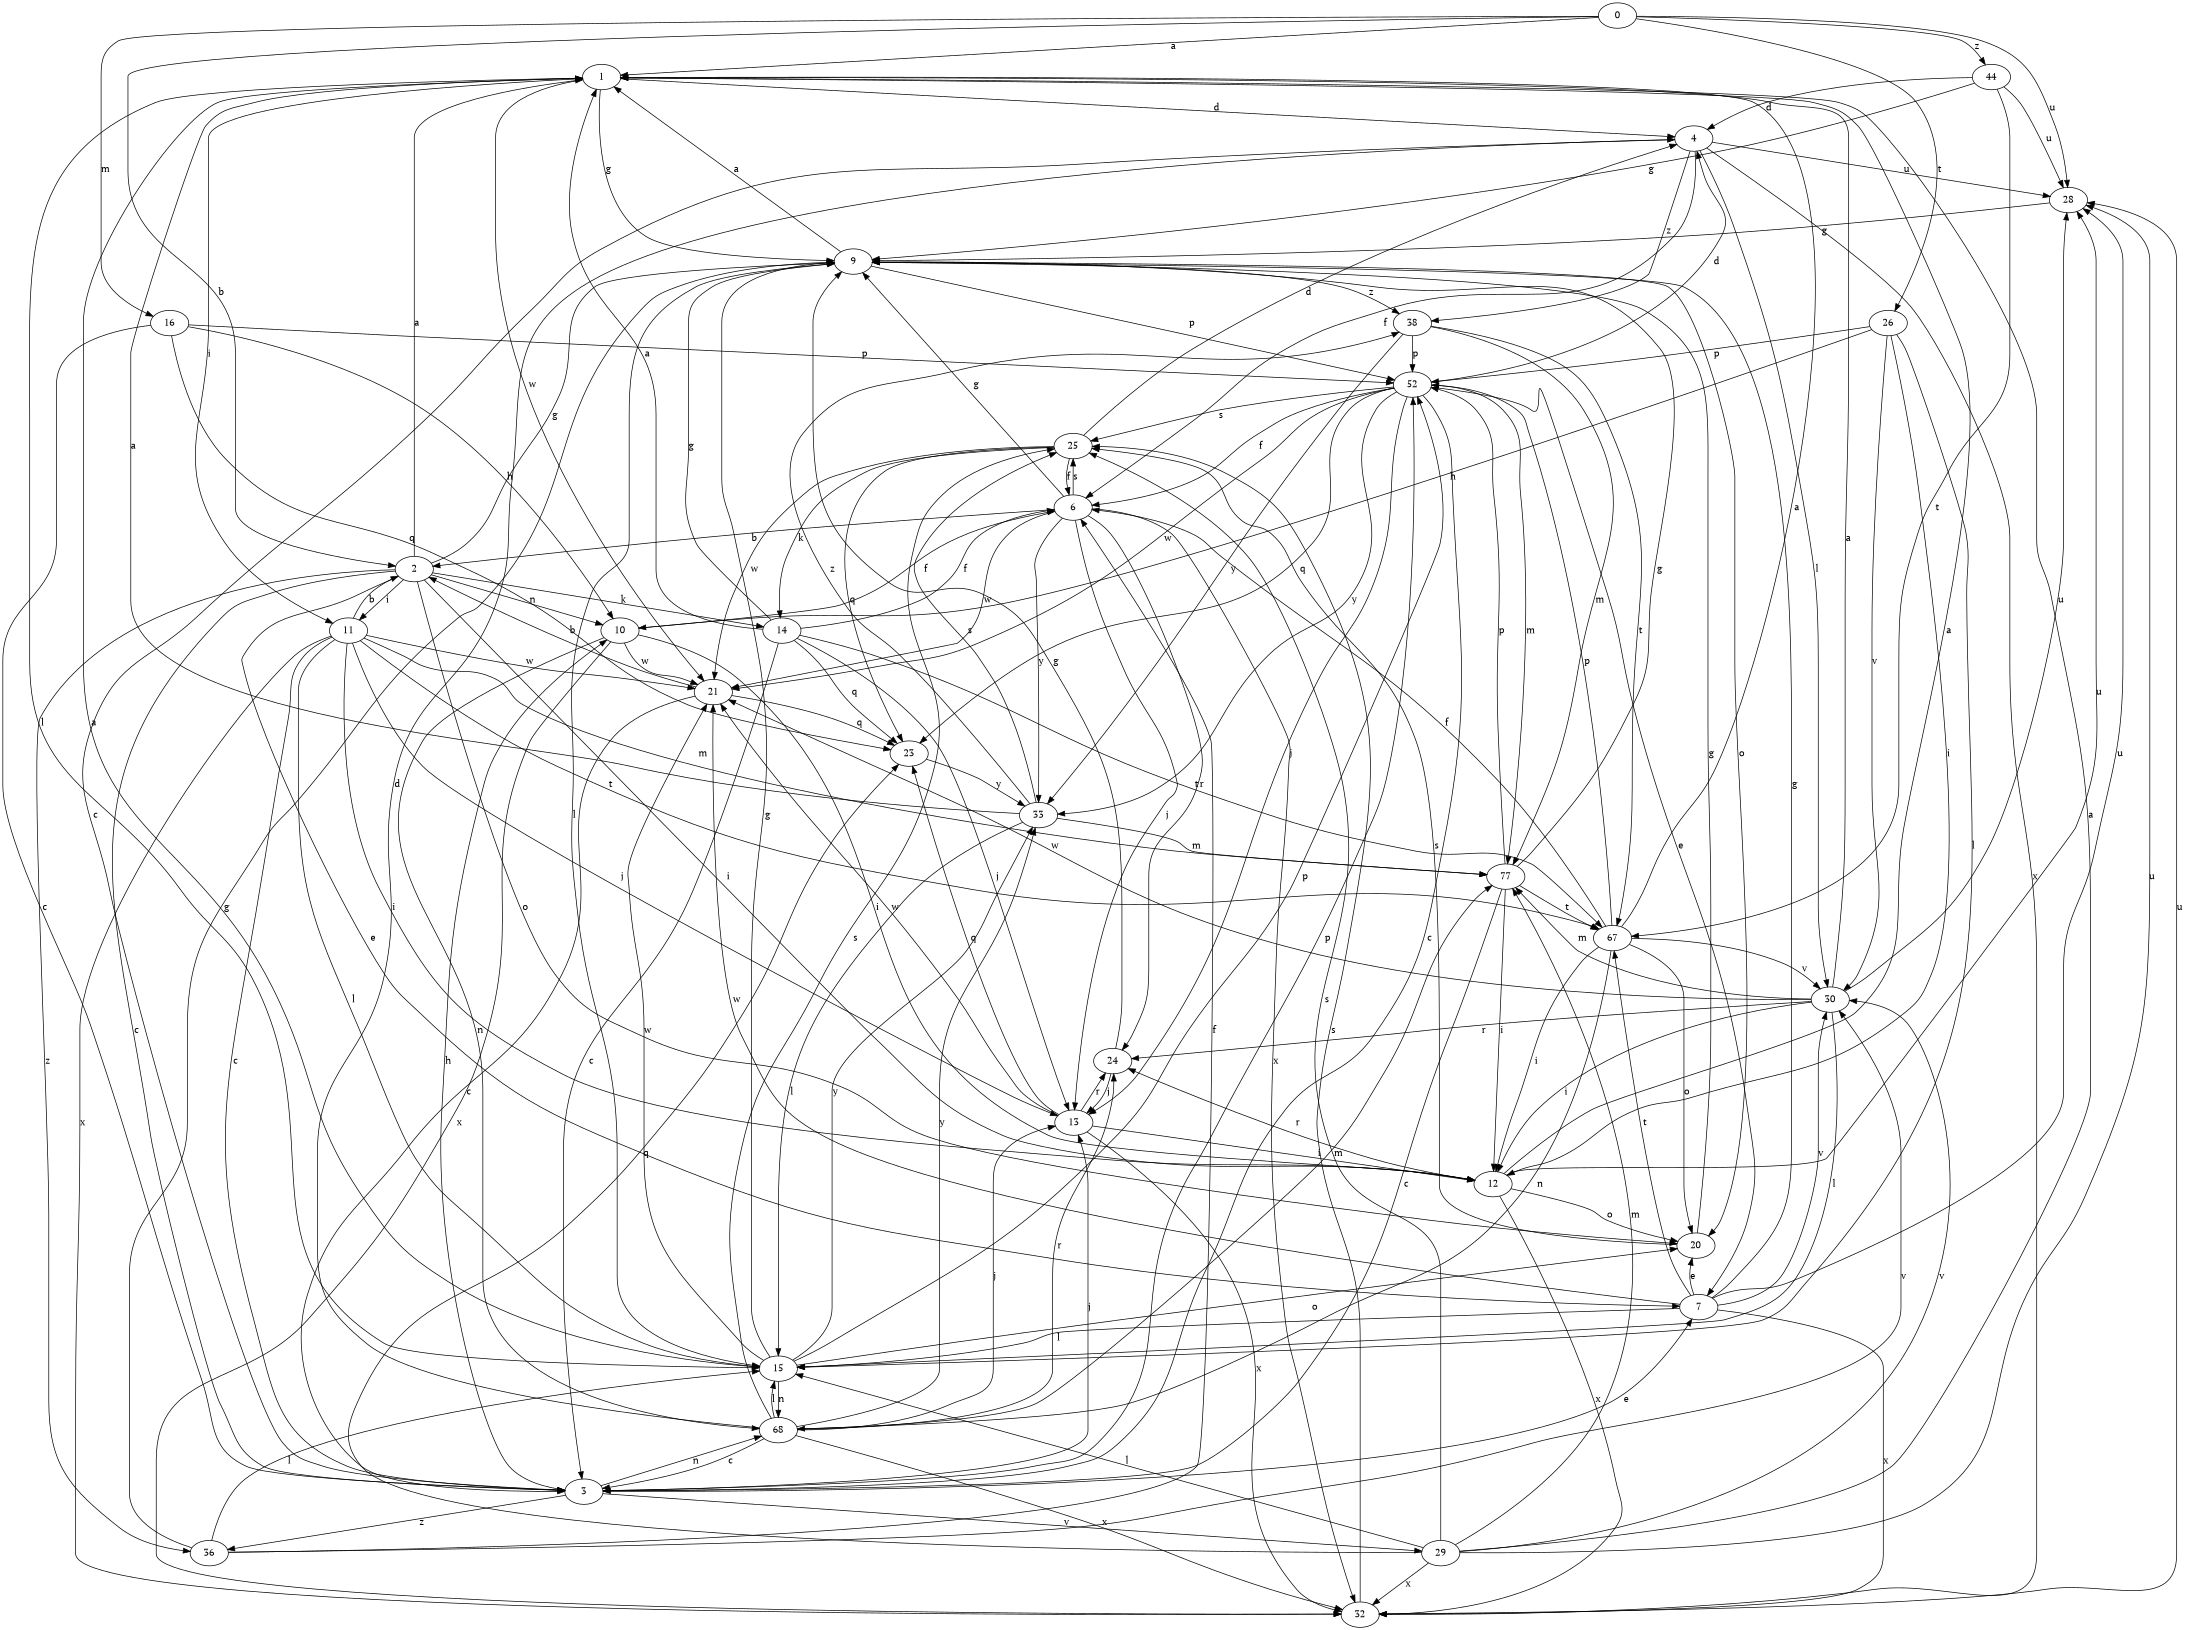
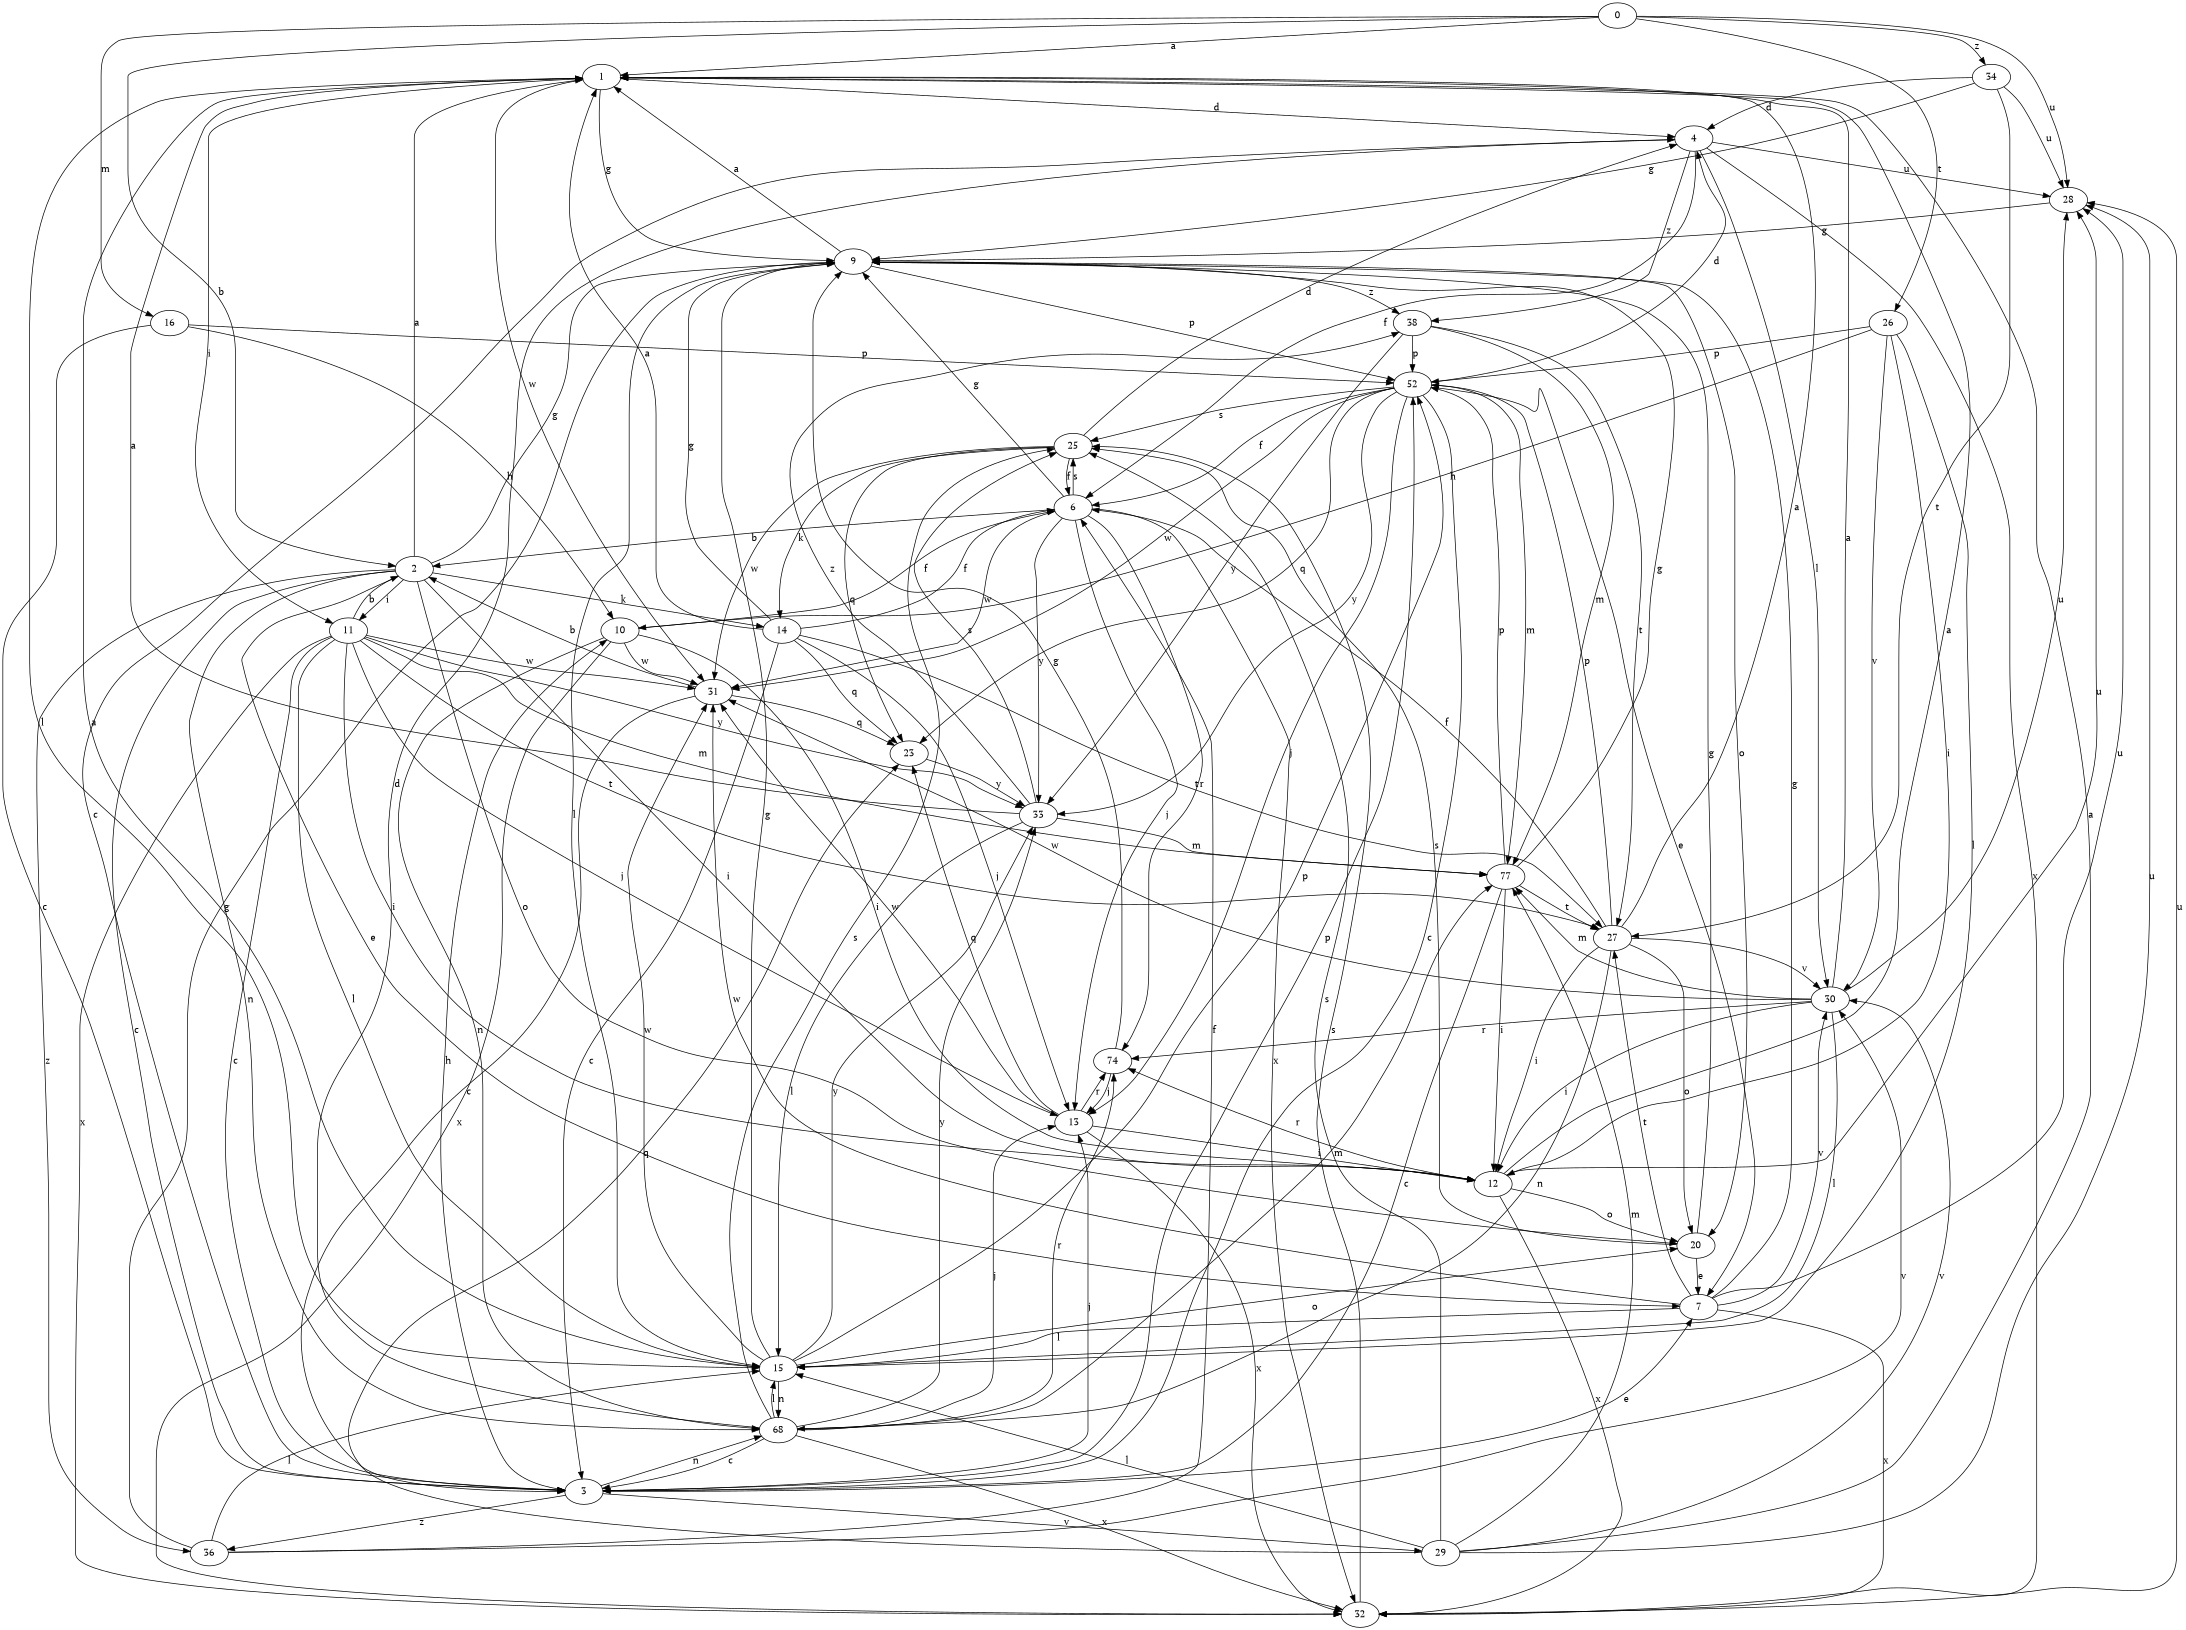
(1991, 77) -> (1991, 77)
(473, 572) -> none
(514, 599) -> (253, 1123)
(713, 692) -> (713, 692)
none -> (692, 721)
(1613, 938) -> (1613, 938)
(1113, 1061) -> (1113, 1061)
(1690, 1280) -> (1697, 1273)
(1403, 1582) -> none
